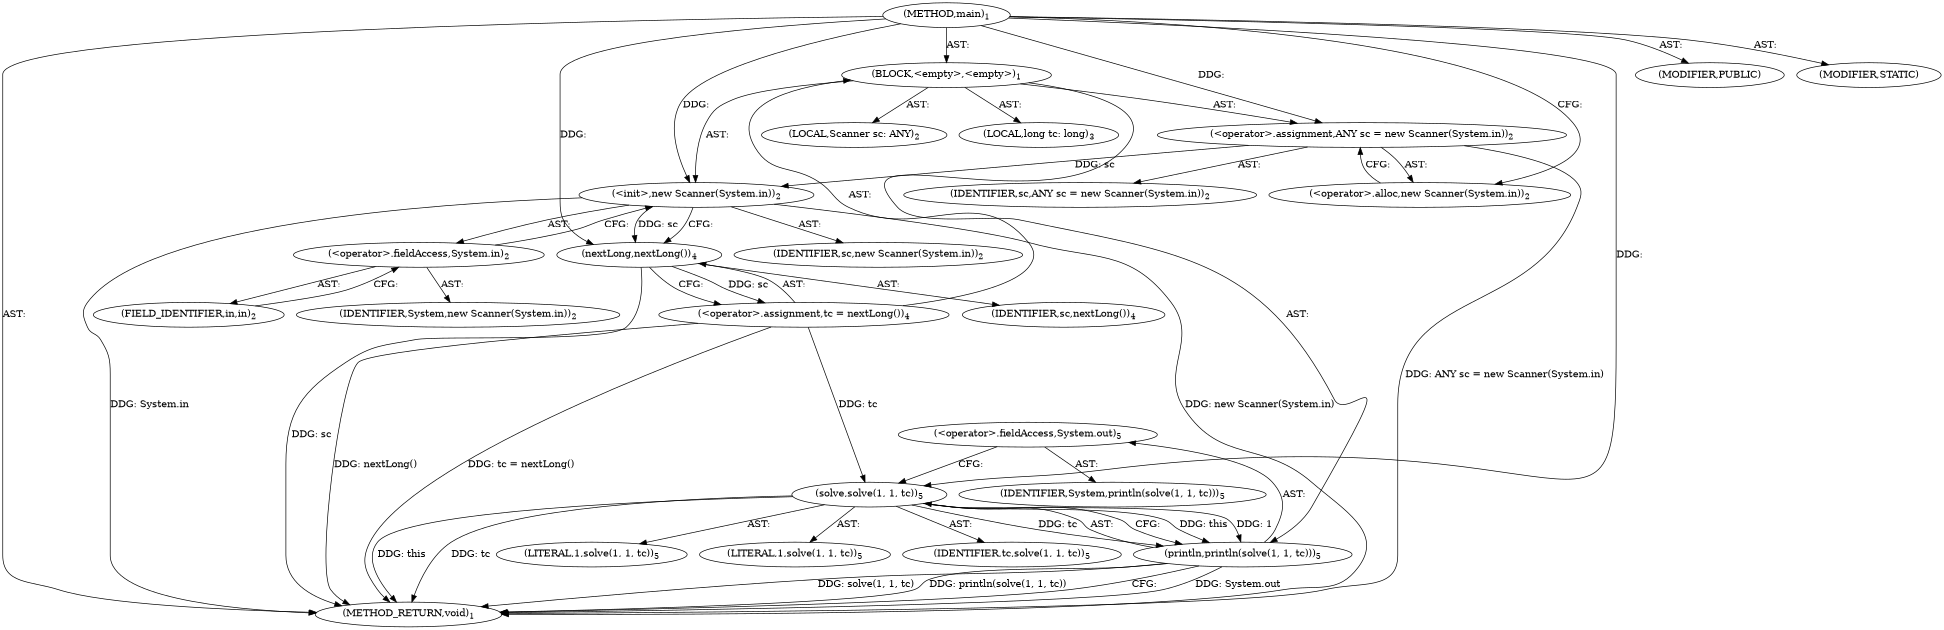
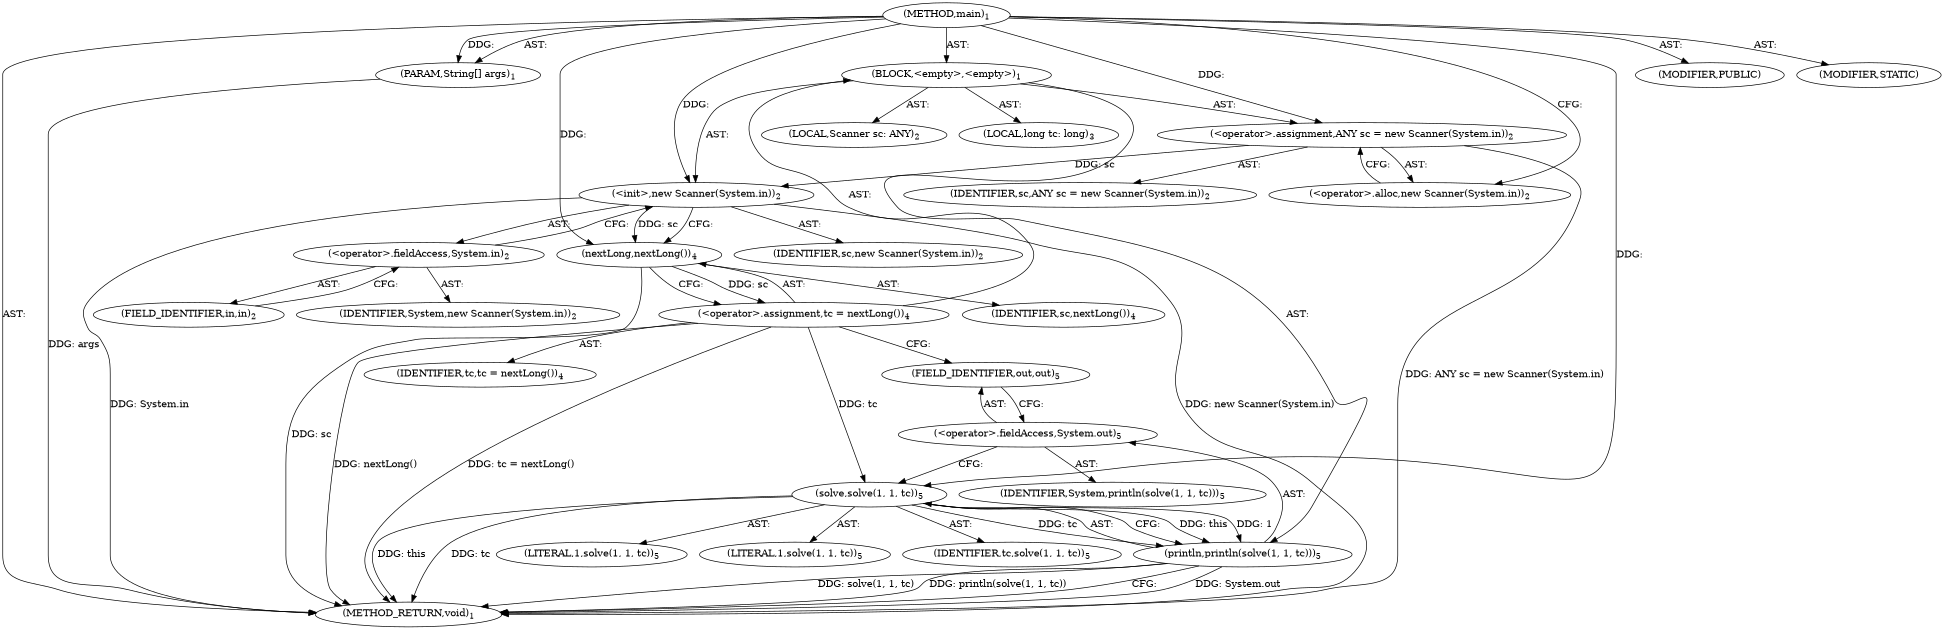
none -> (458, 75)
none -> (480, 375)
none -> (986, 375)
